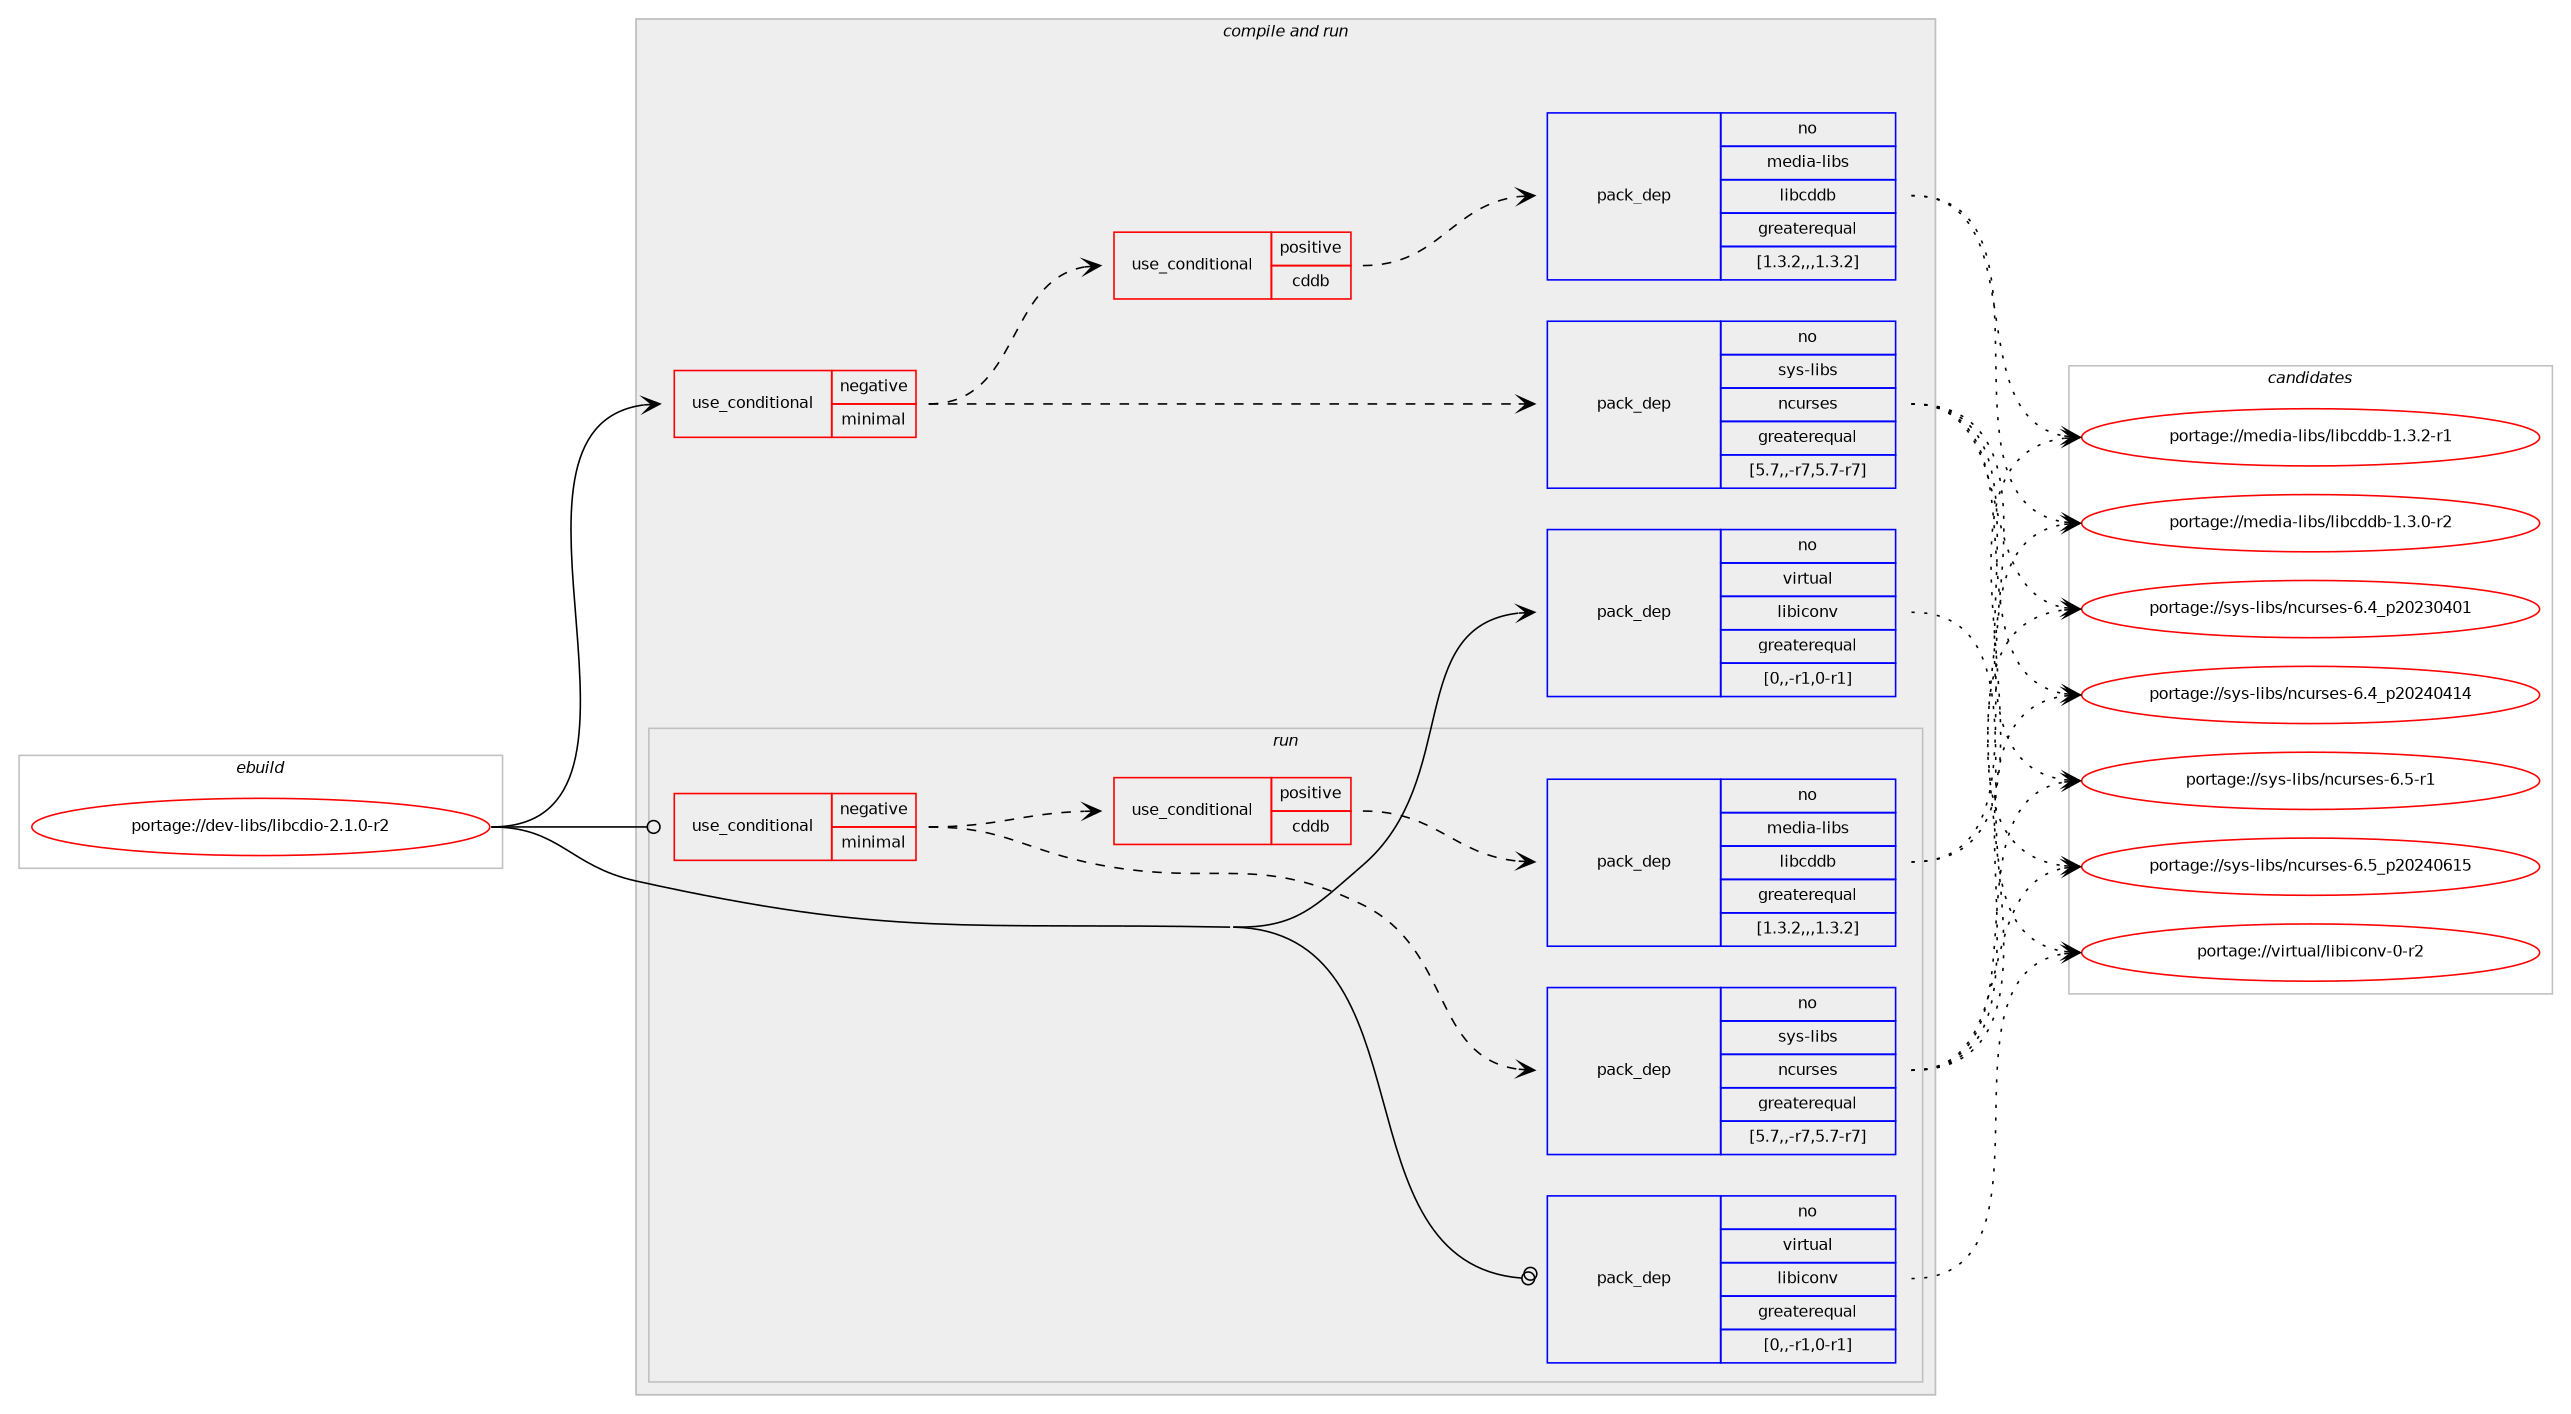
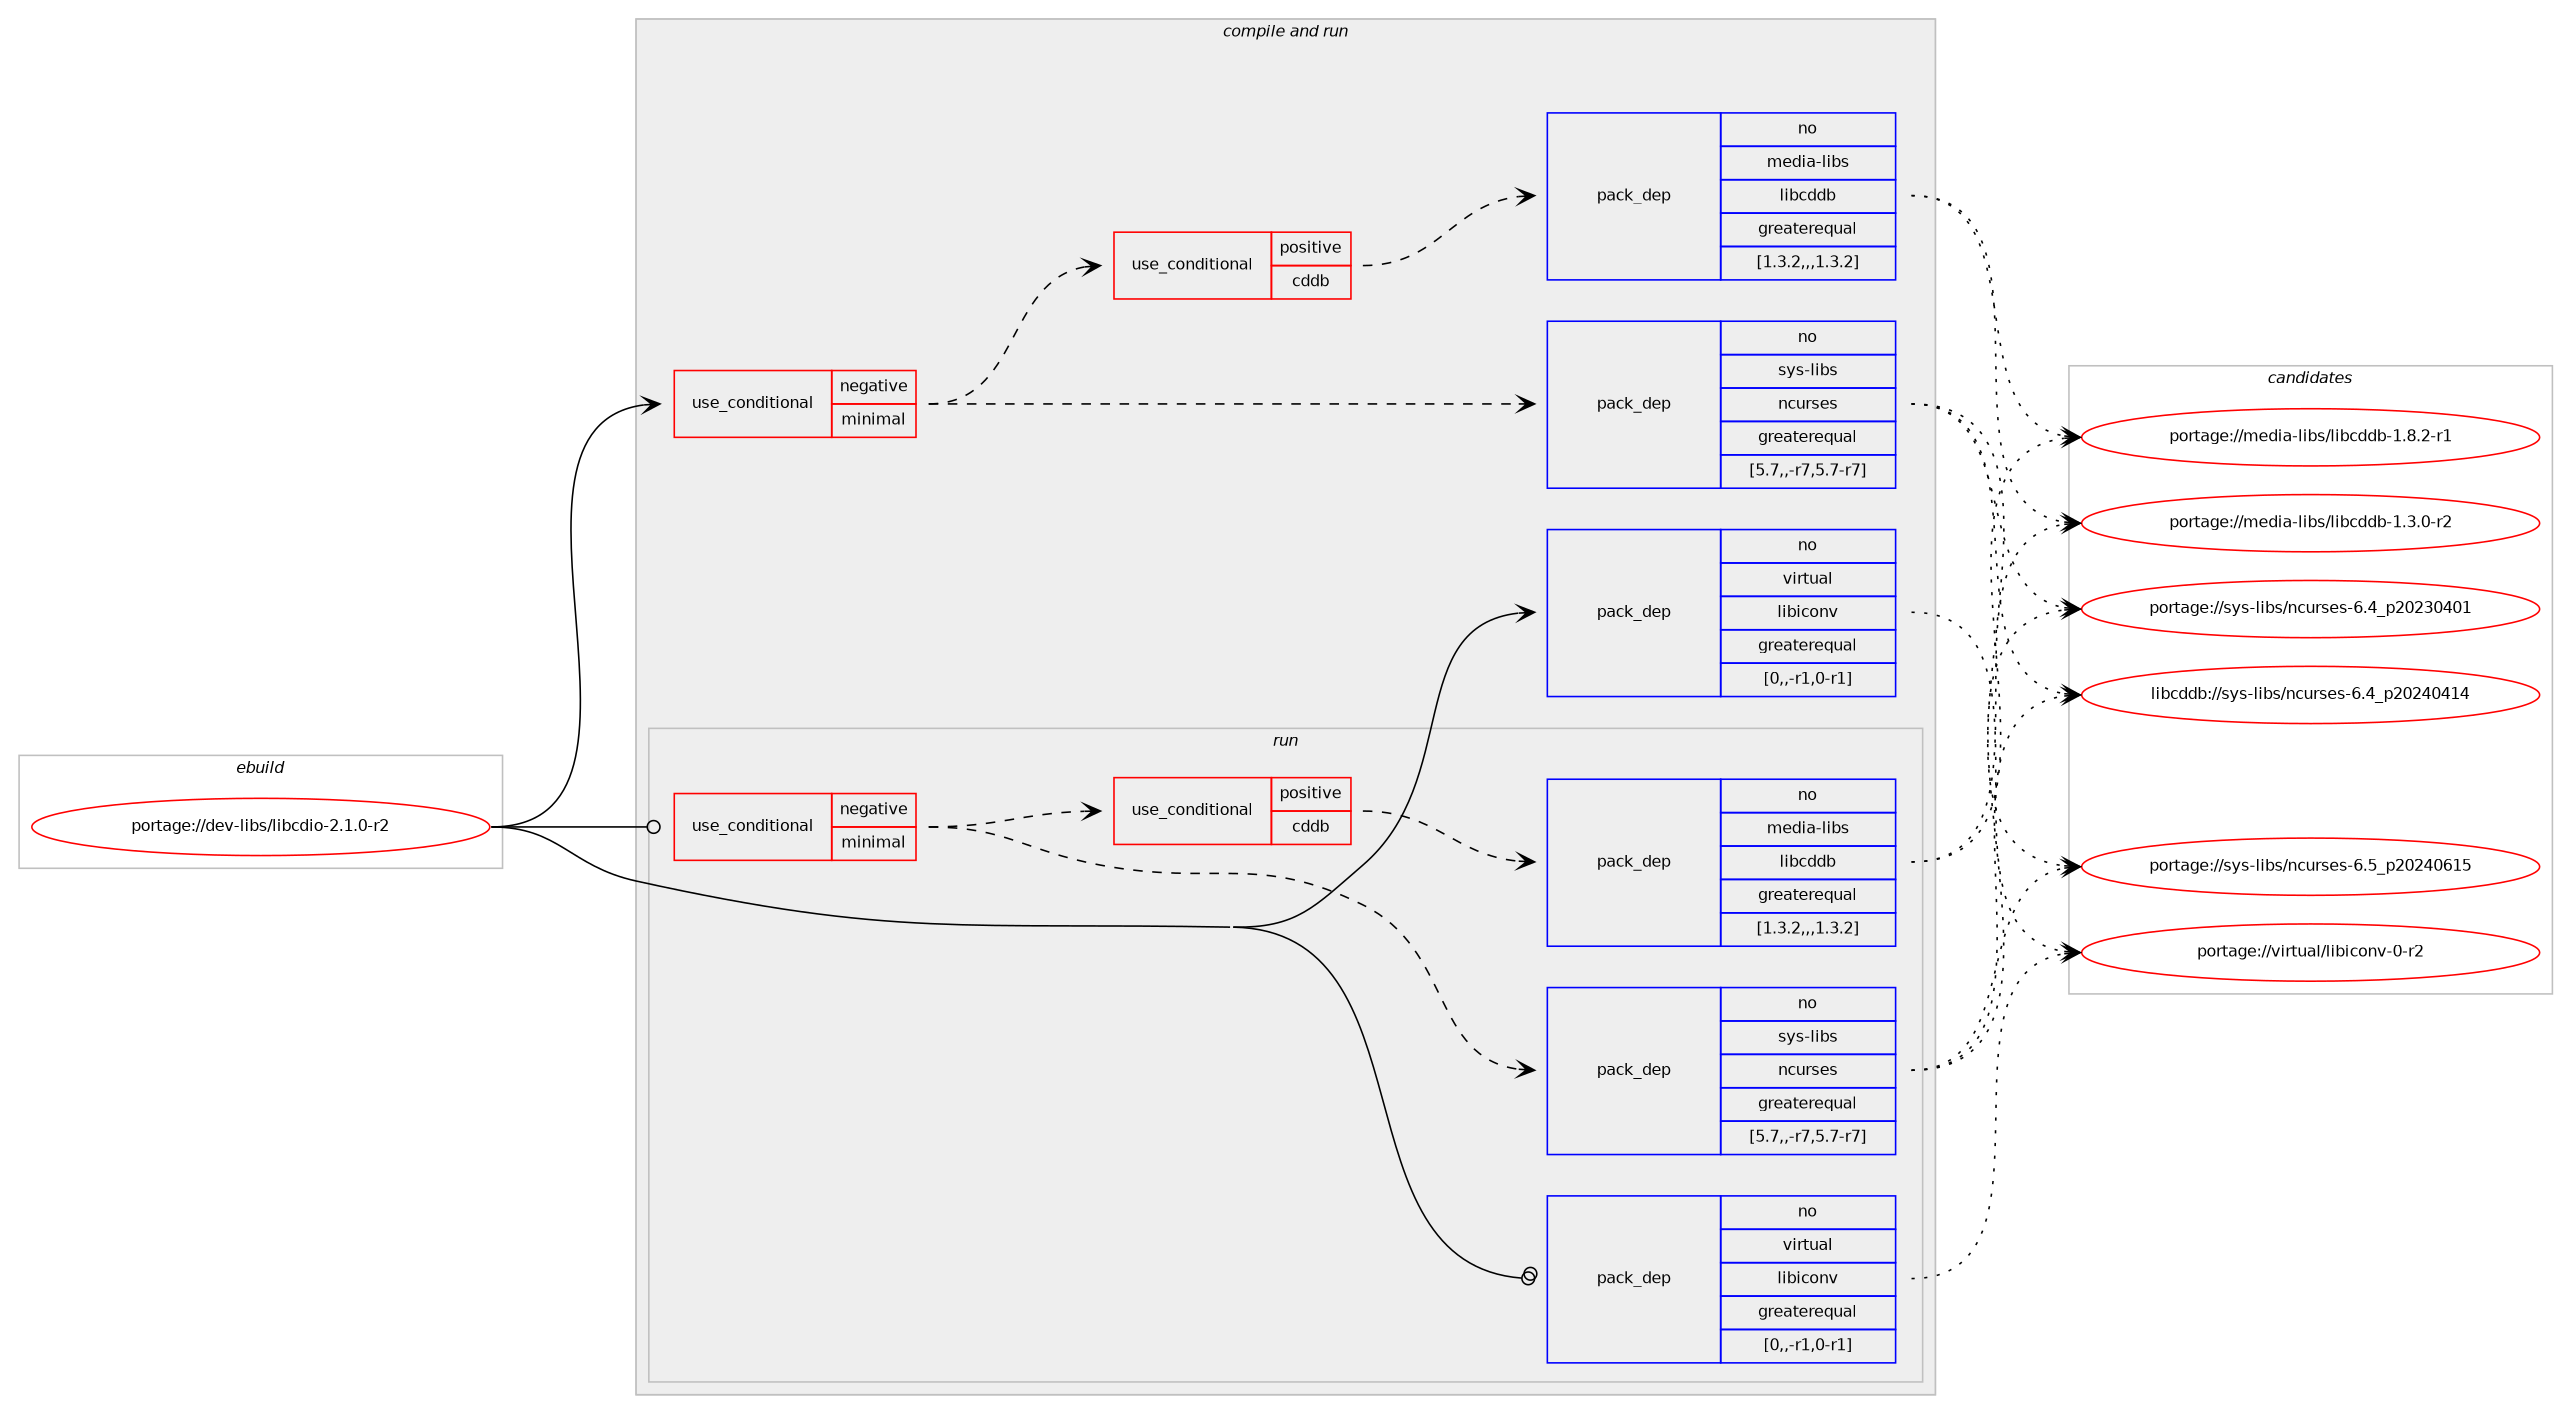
(2311, 437) -> (2311, 437)
(2311, 695) -> (2311, 695)
(2311, 781) -> none
